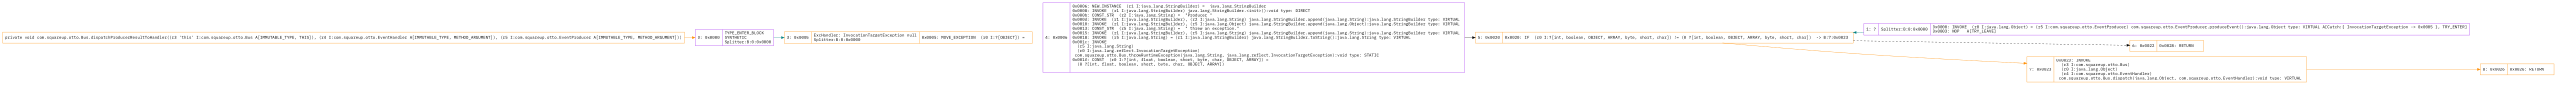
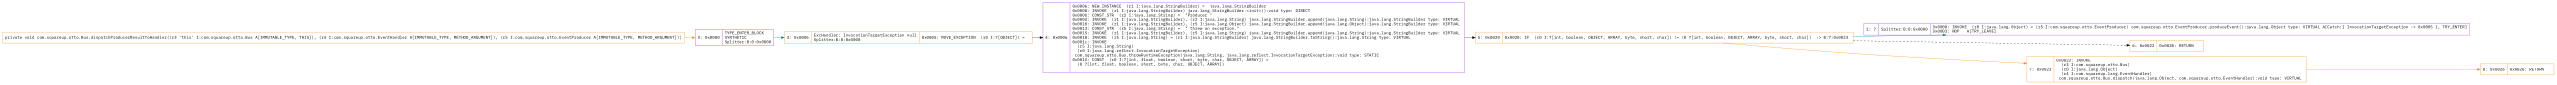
(1860, 32) -> (1898, 36)
none -> (1036, 38)
(2104, 74) -> (2104, 74)
